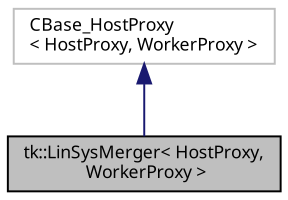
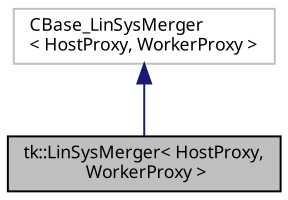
(144, 36) -> (144, 36)
